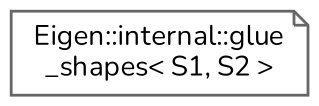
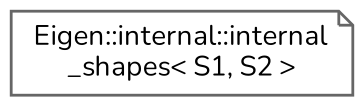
(160, 53) -> (182, 53)
